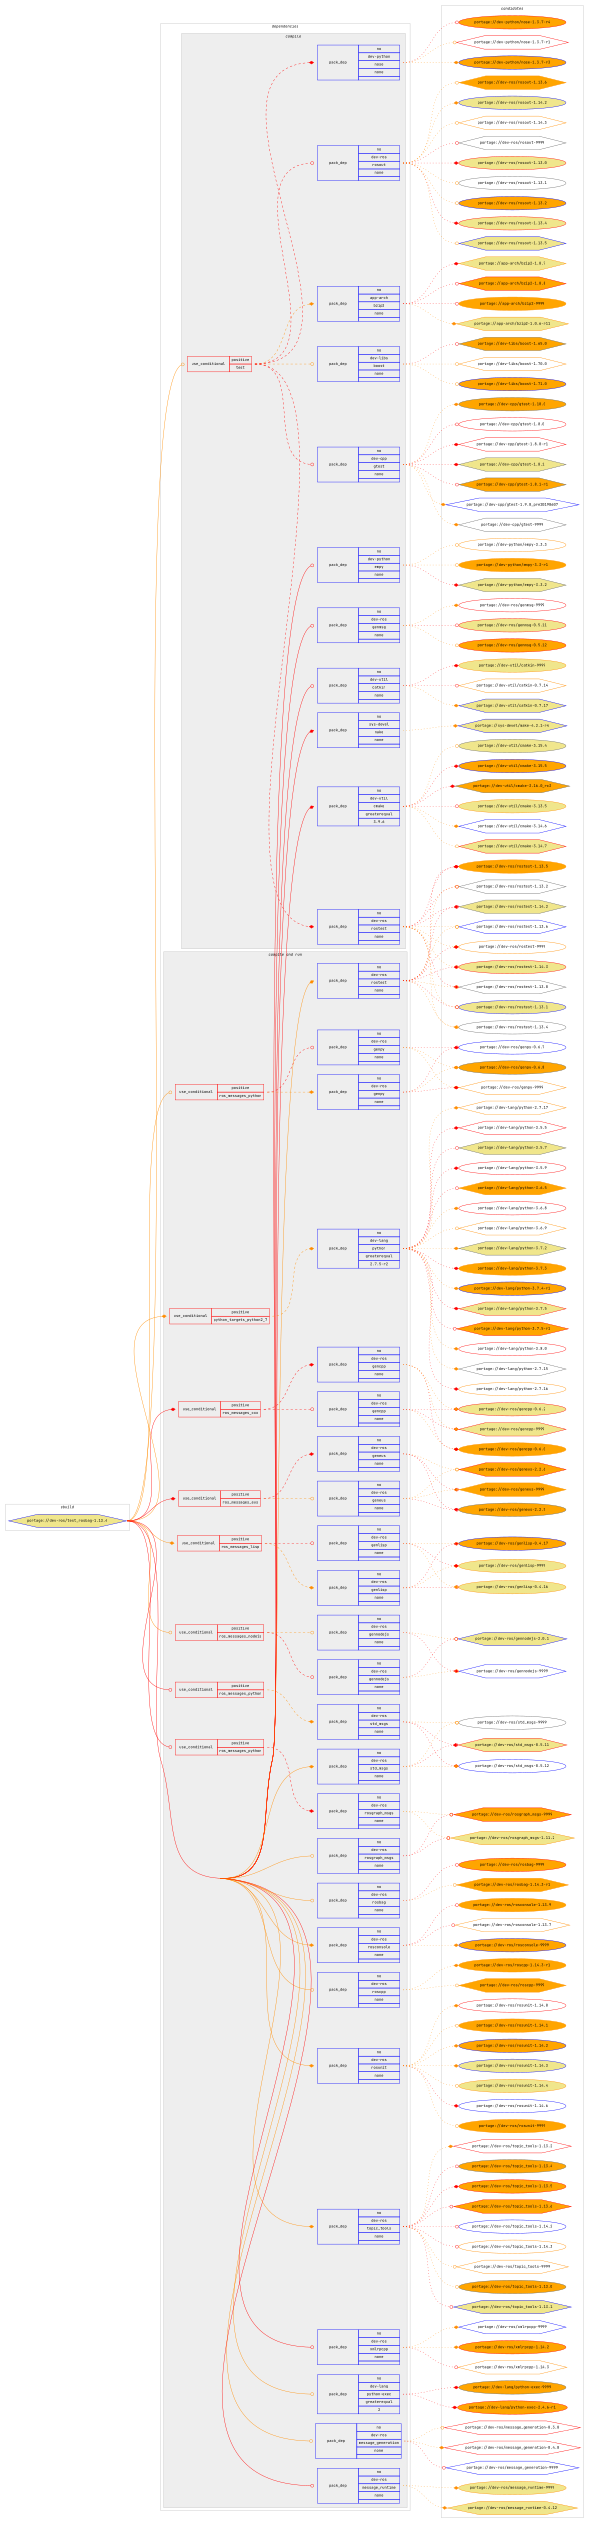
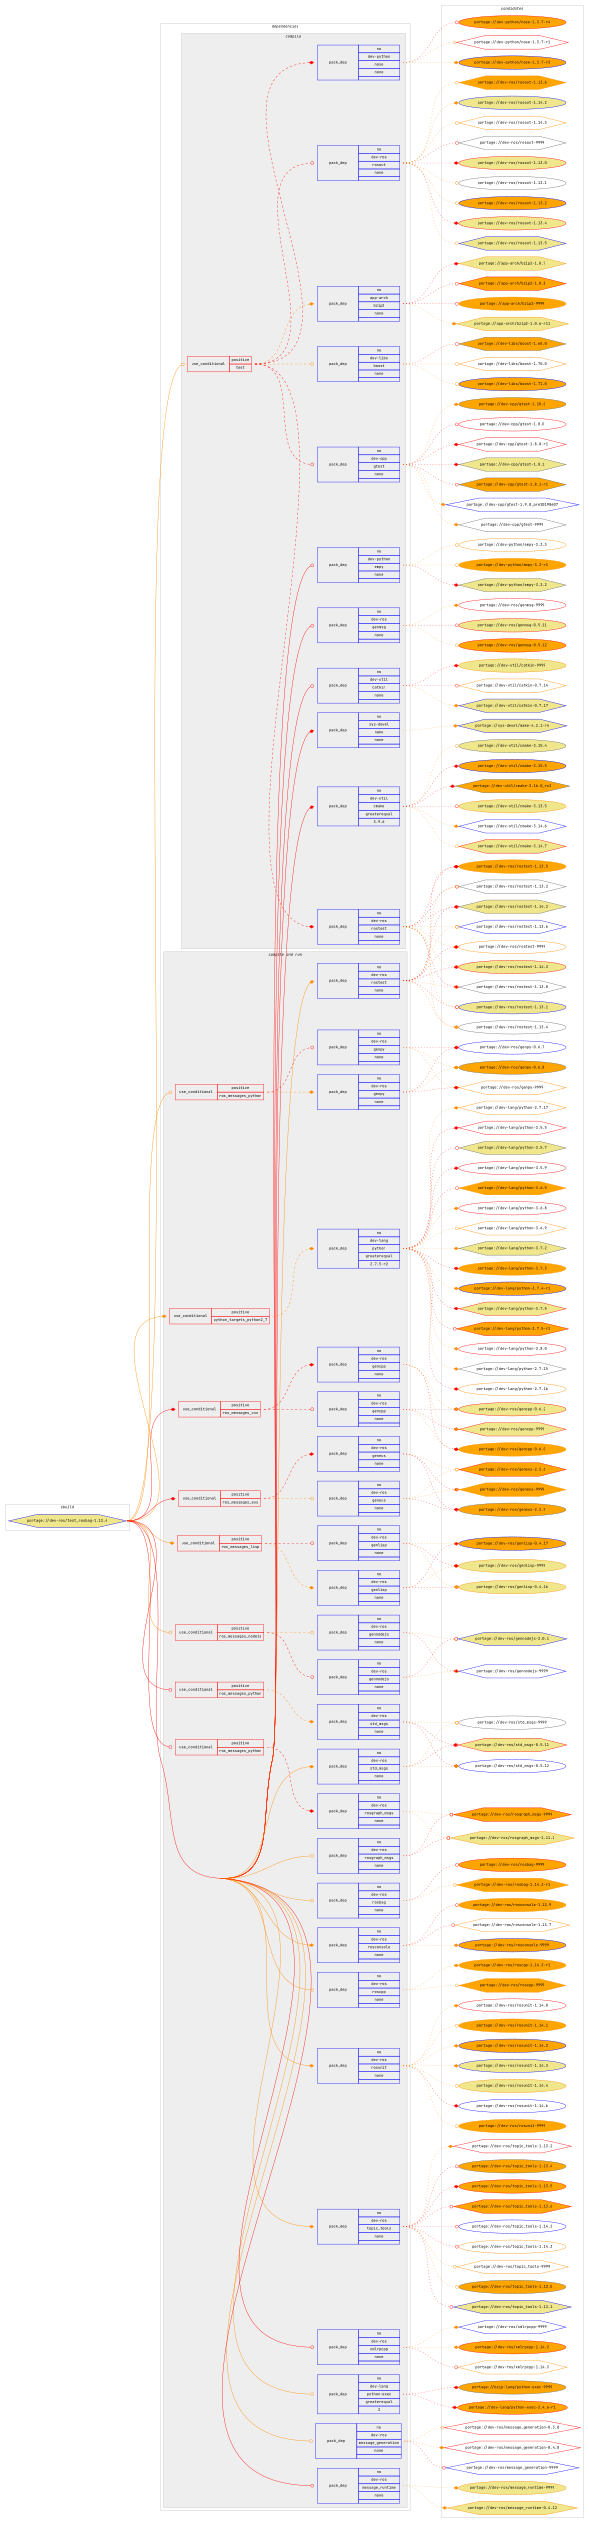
(512, 2387) -> (512, 2387)
